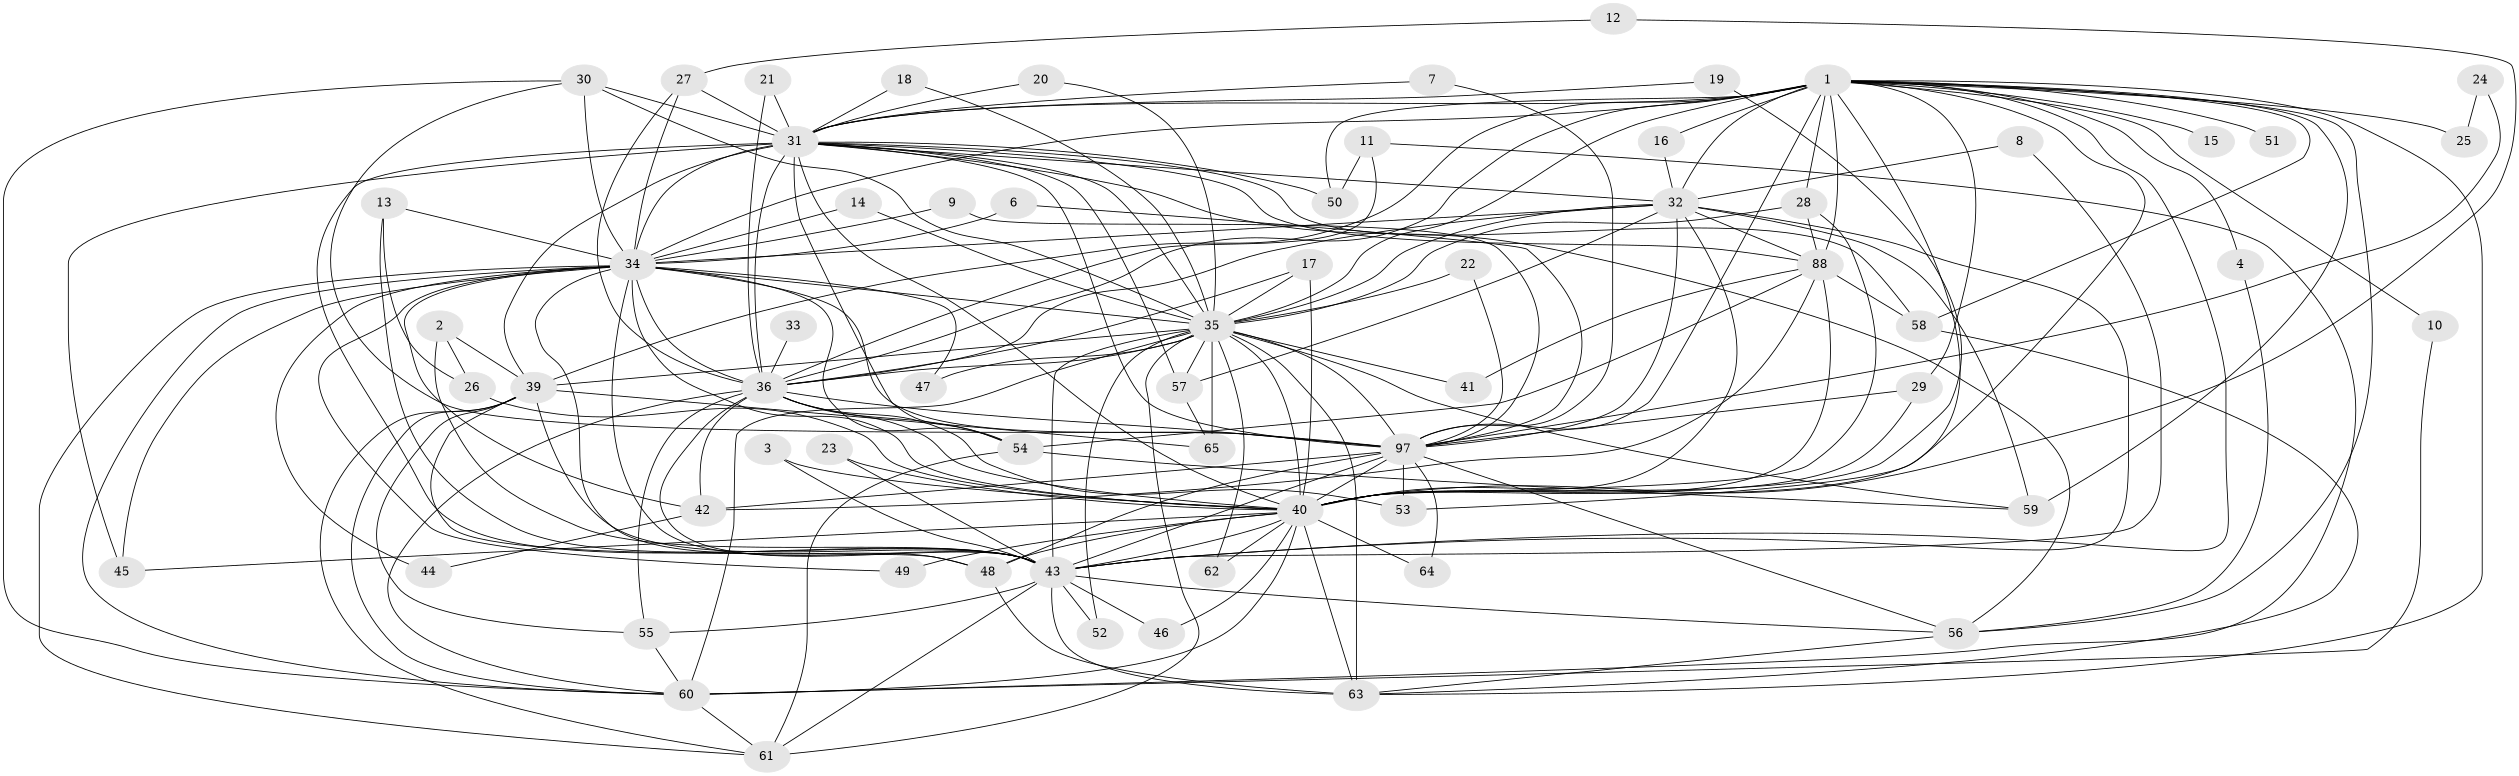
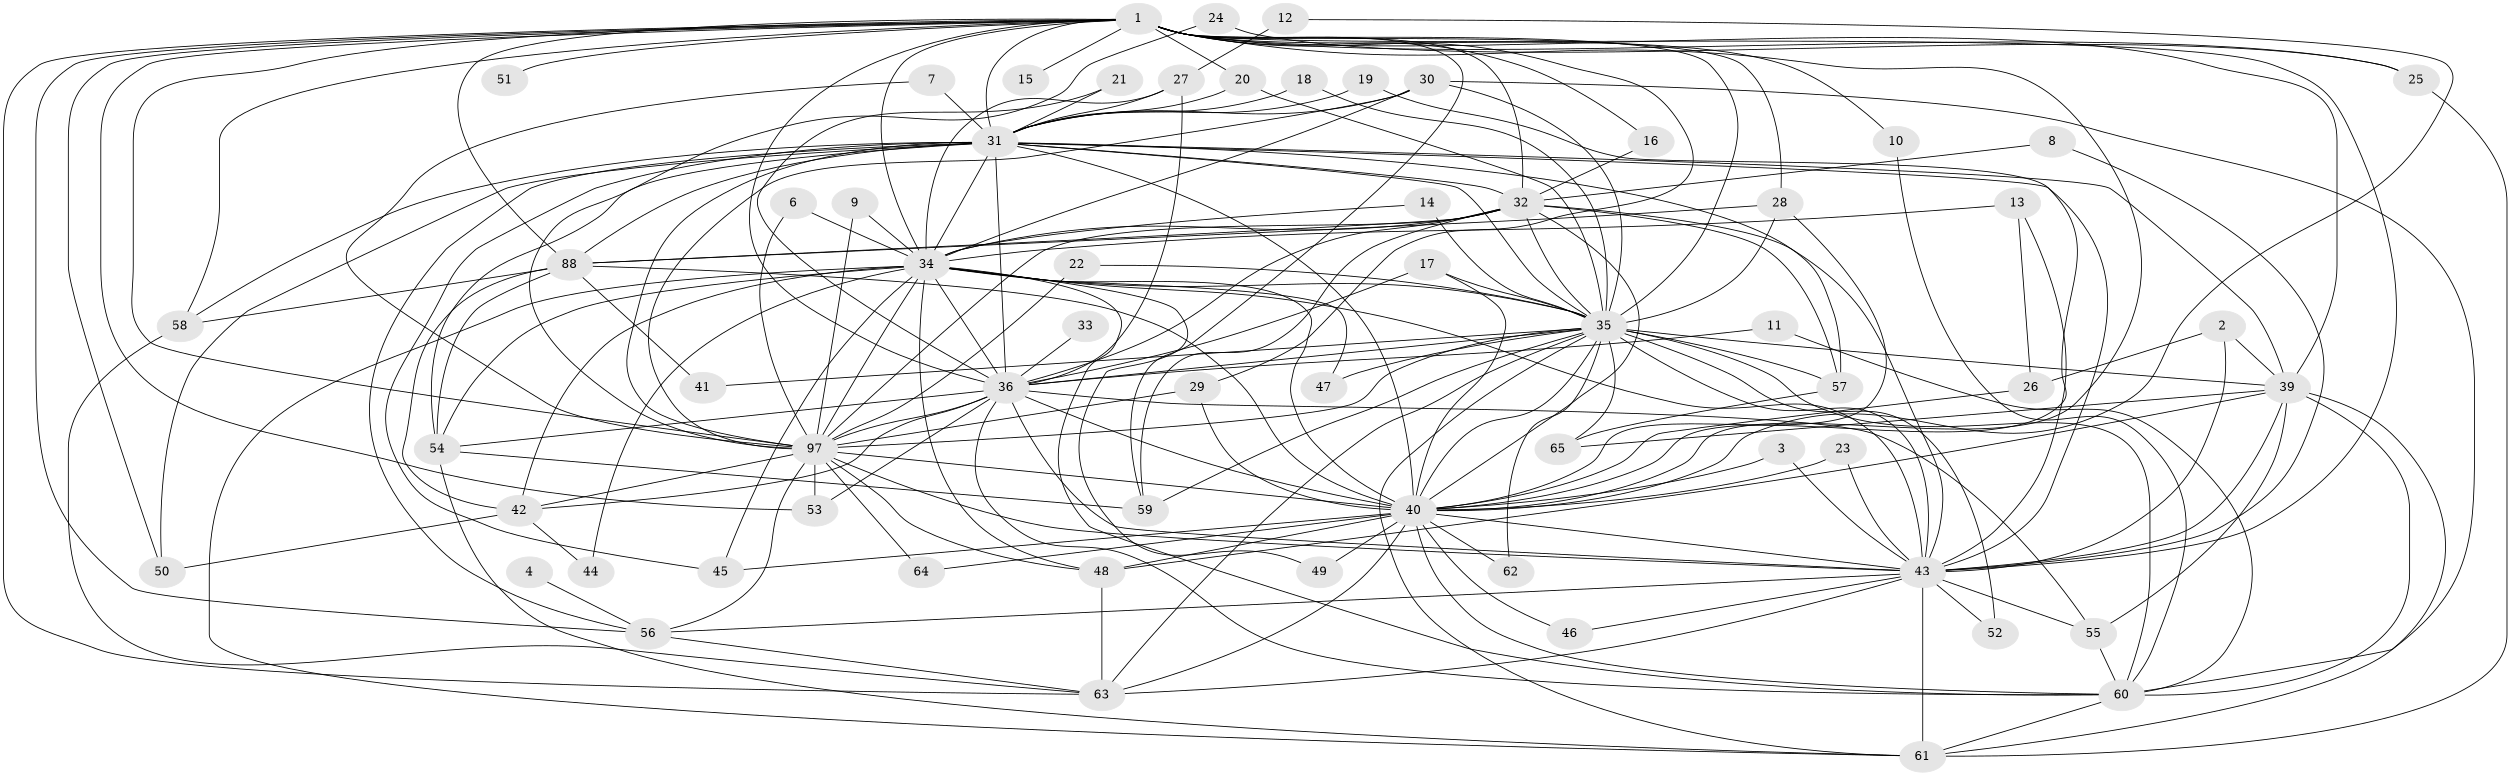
(2083, 116) -> (1191, 50)
(1351, 173) -> (341, 542)
none -> (2501, 647)
